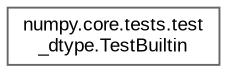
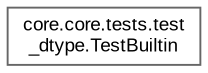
(114, 36) -> (104, 36)
